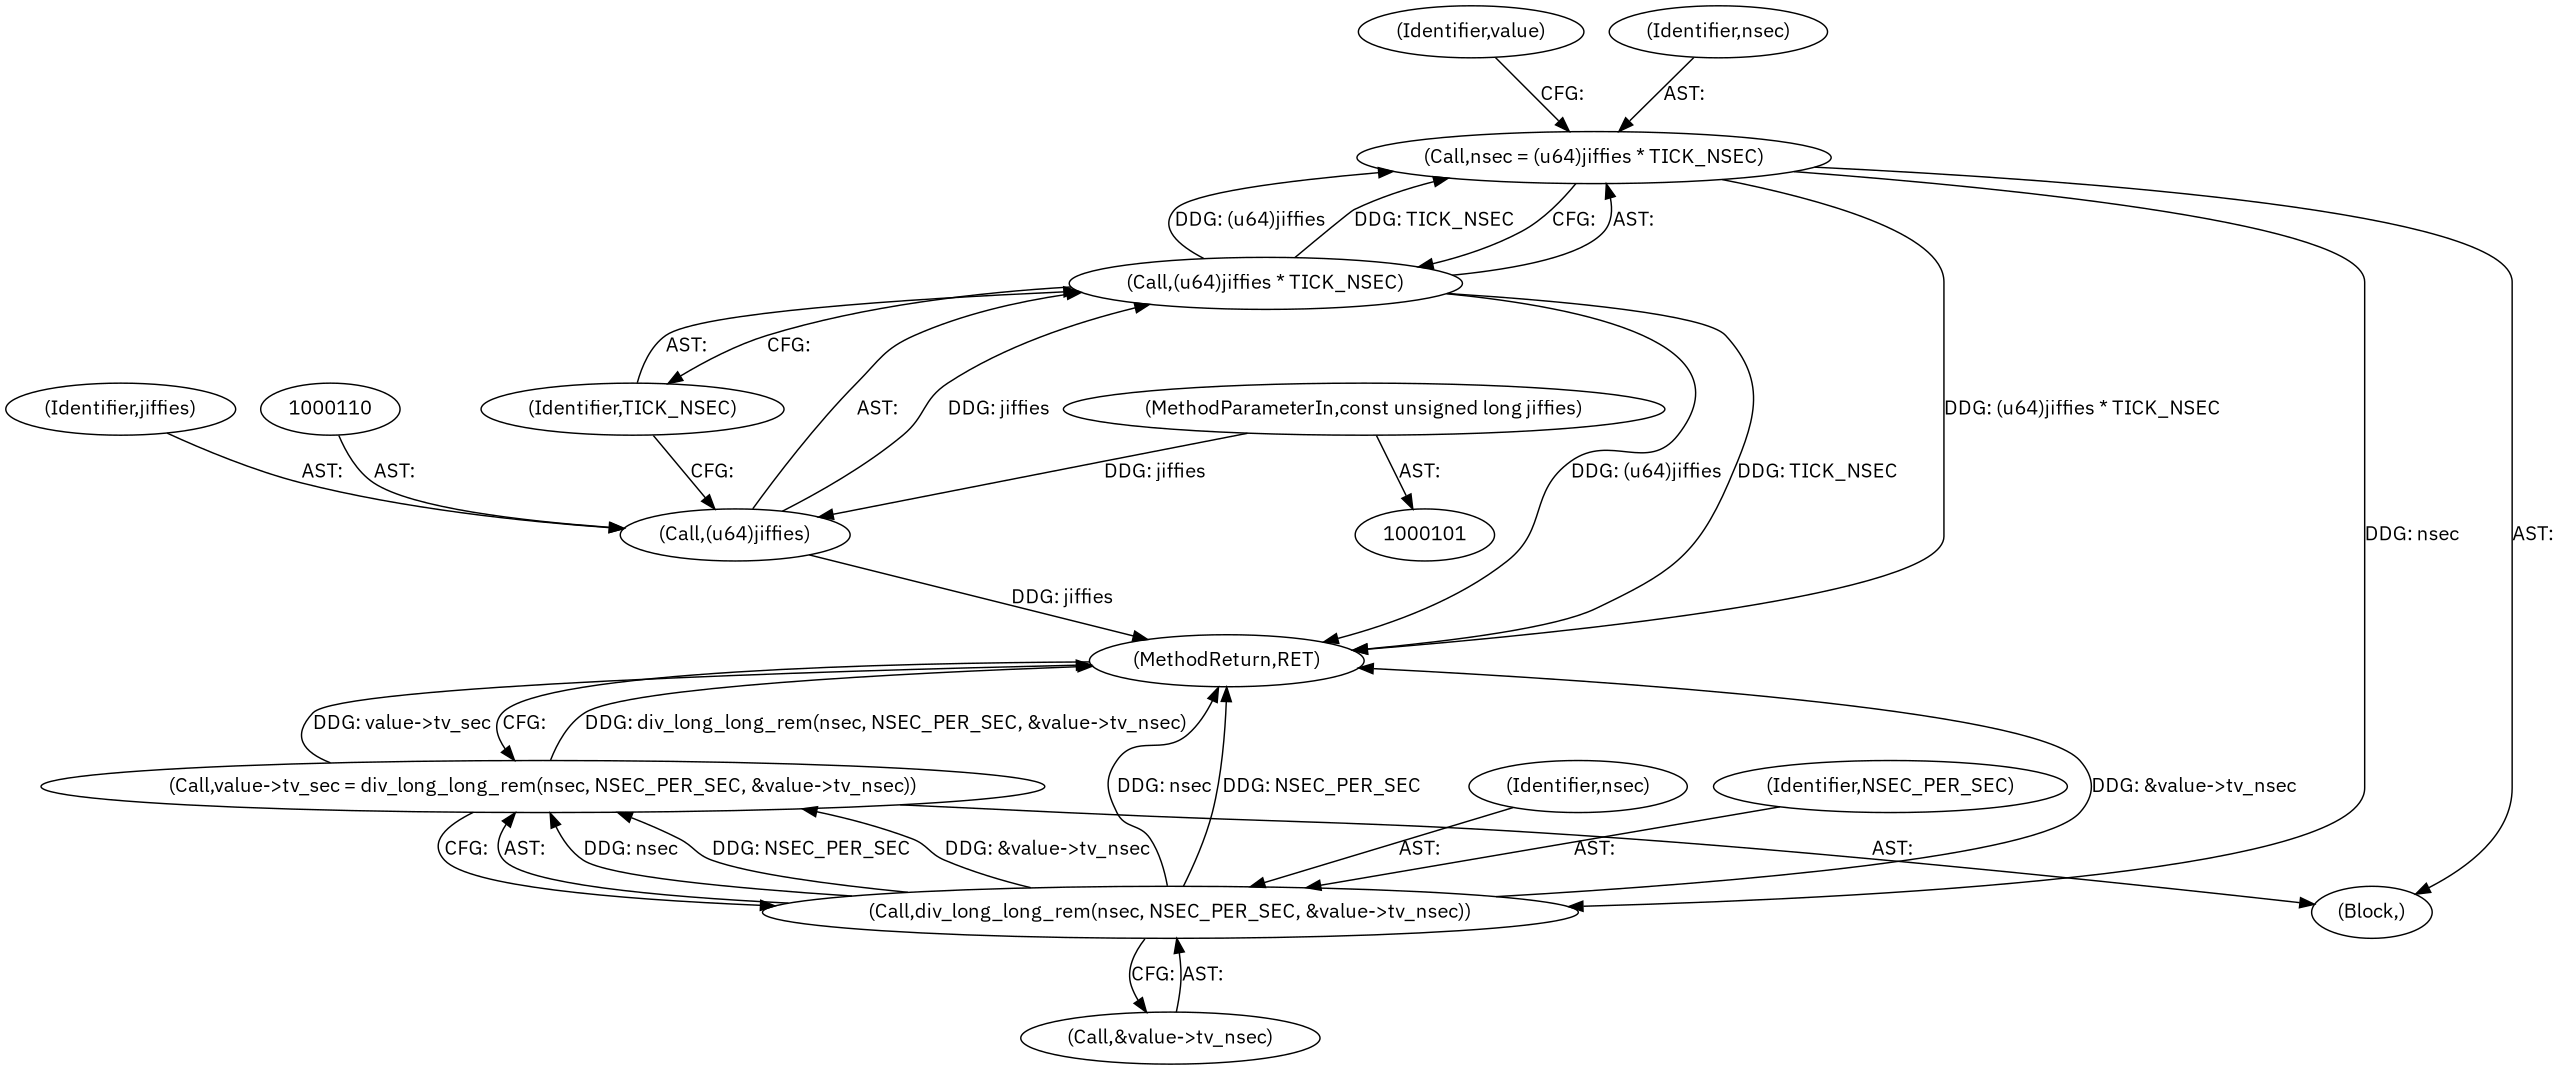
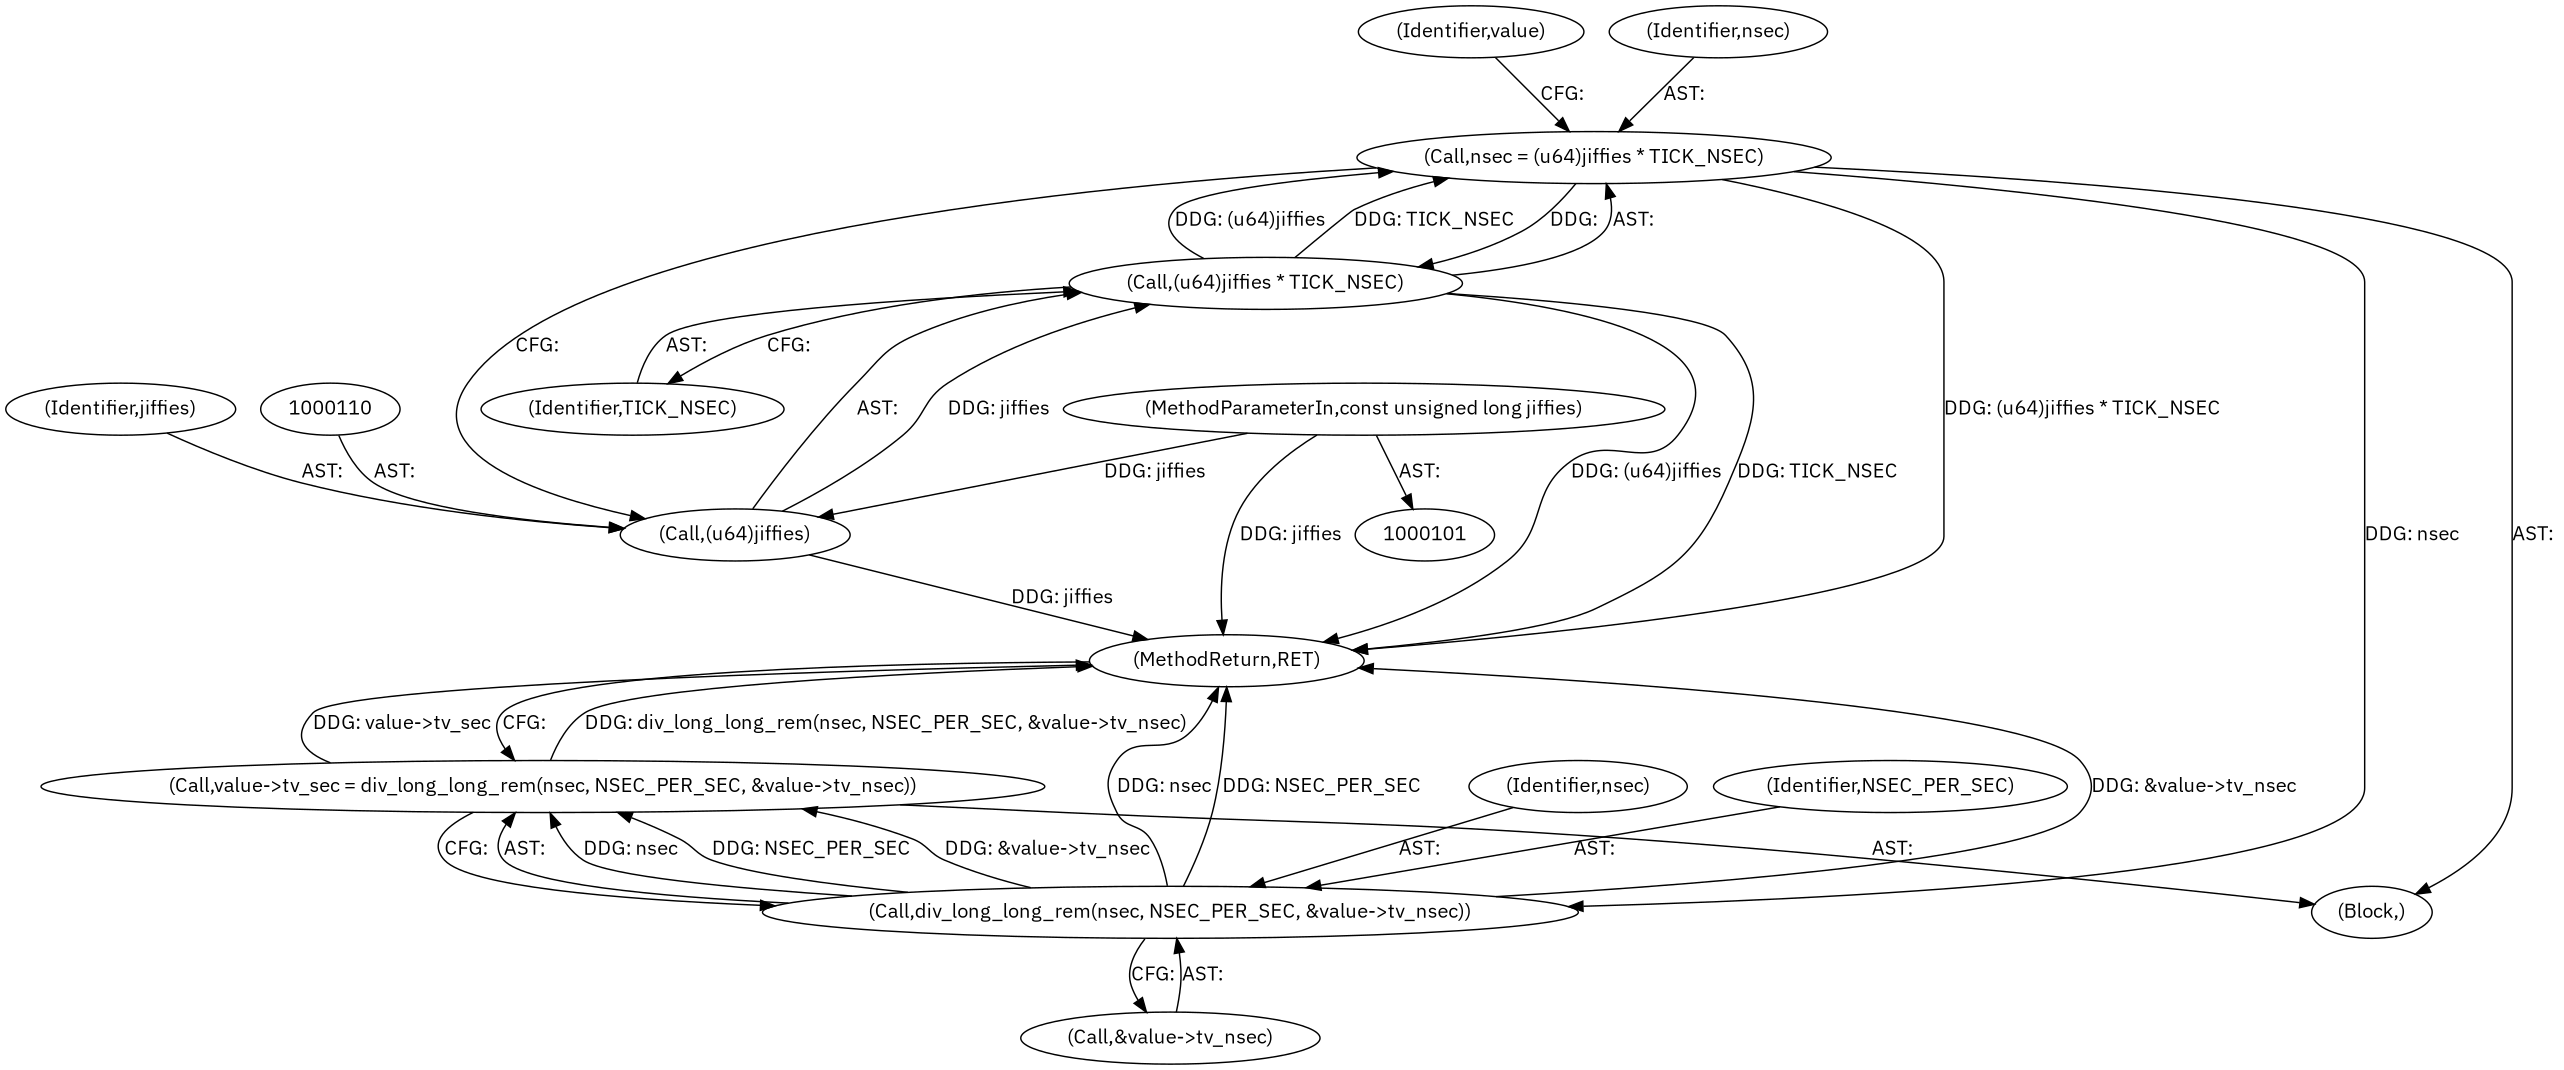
(1577, 220) -> (1577, 220)
(679, 467) -> (783, 241)
none -> (1239, 512)
